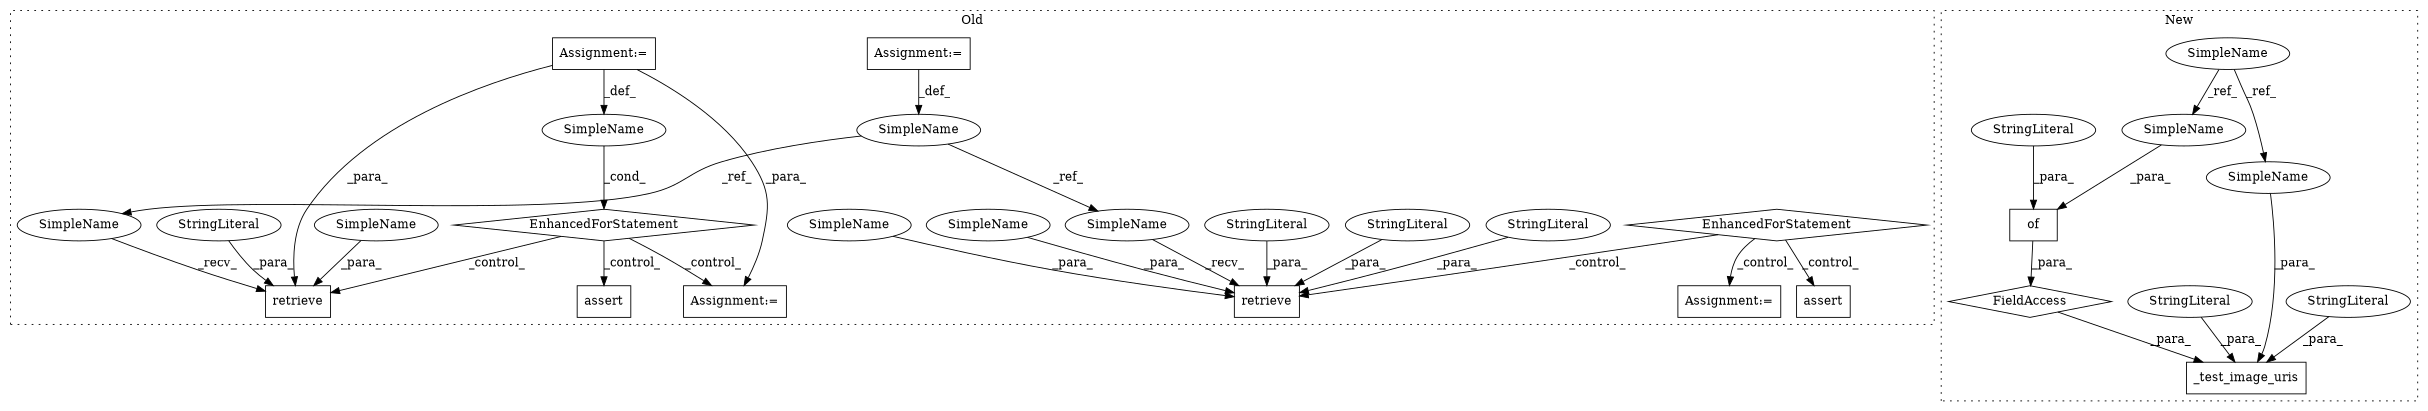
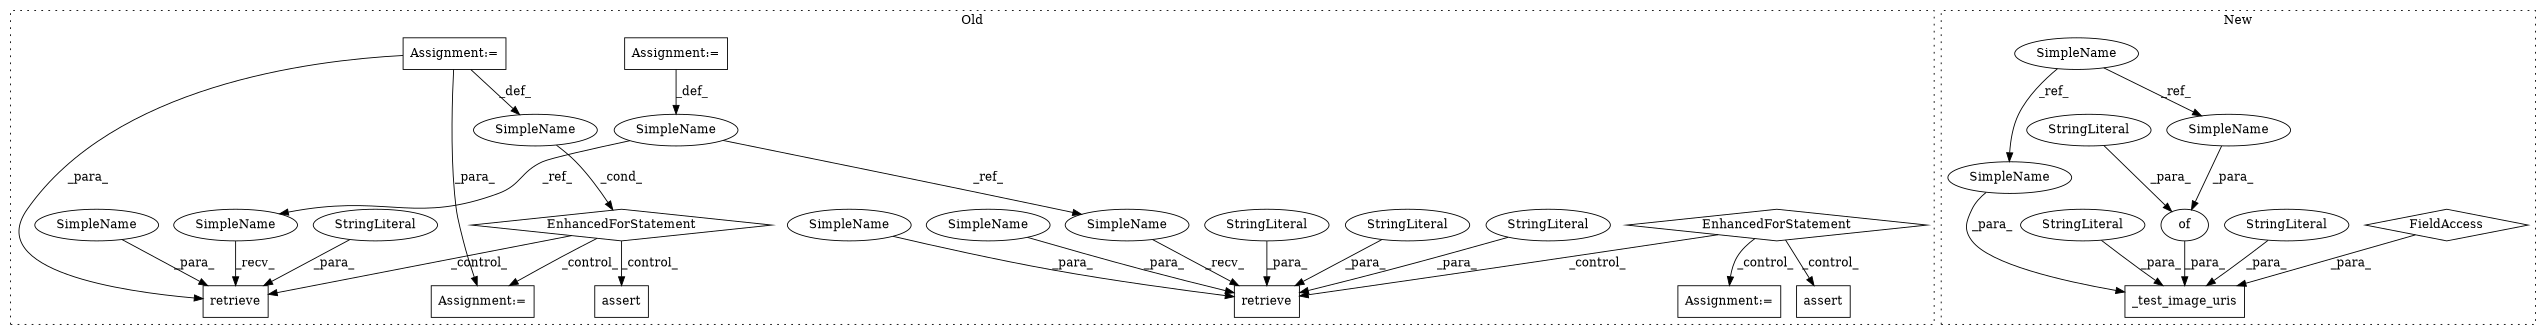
(2034, 225) -> (2185, 225)
(2032, 259) -> (2185, 259)
